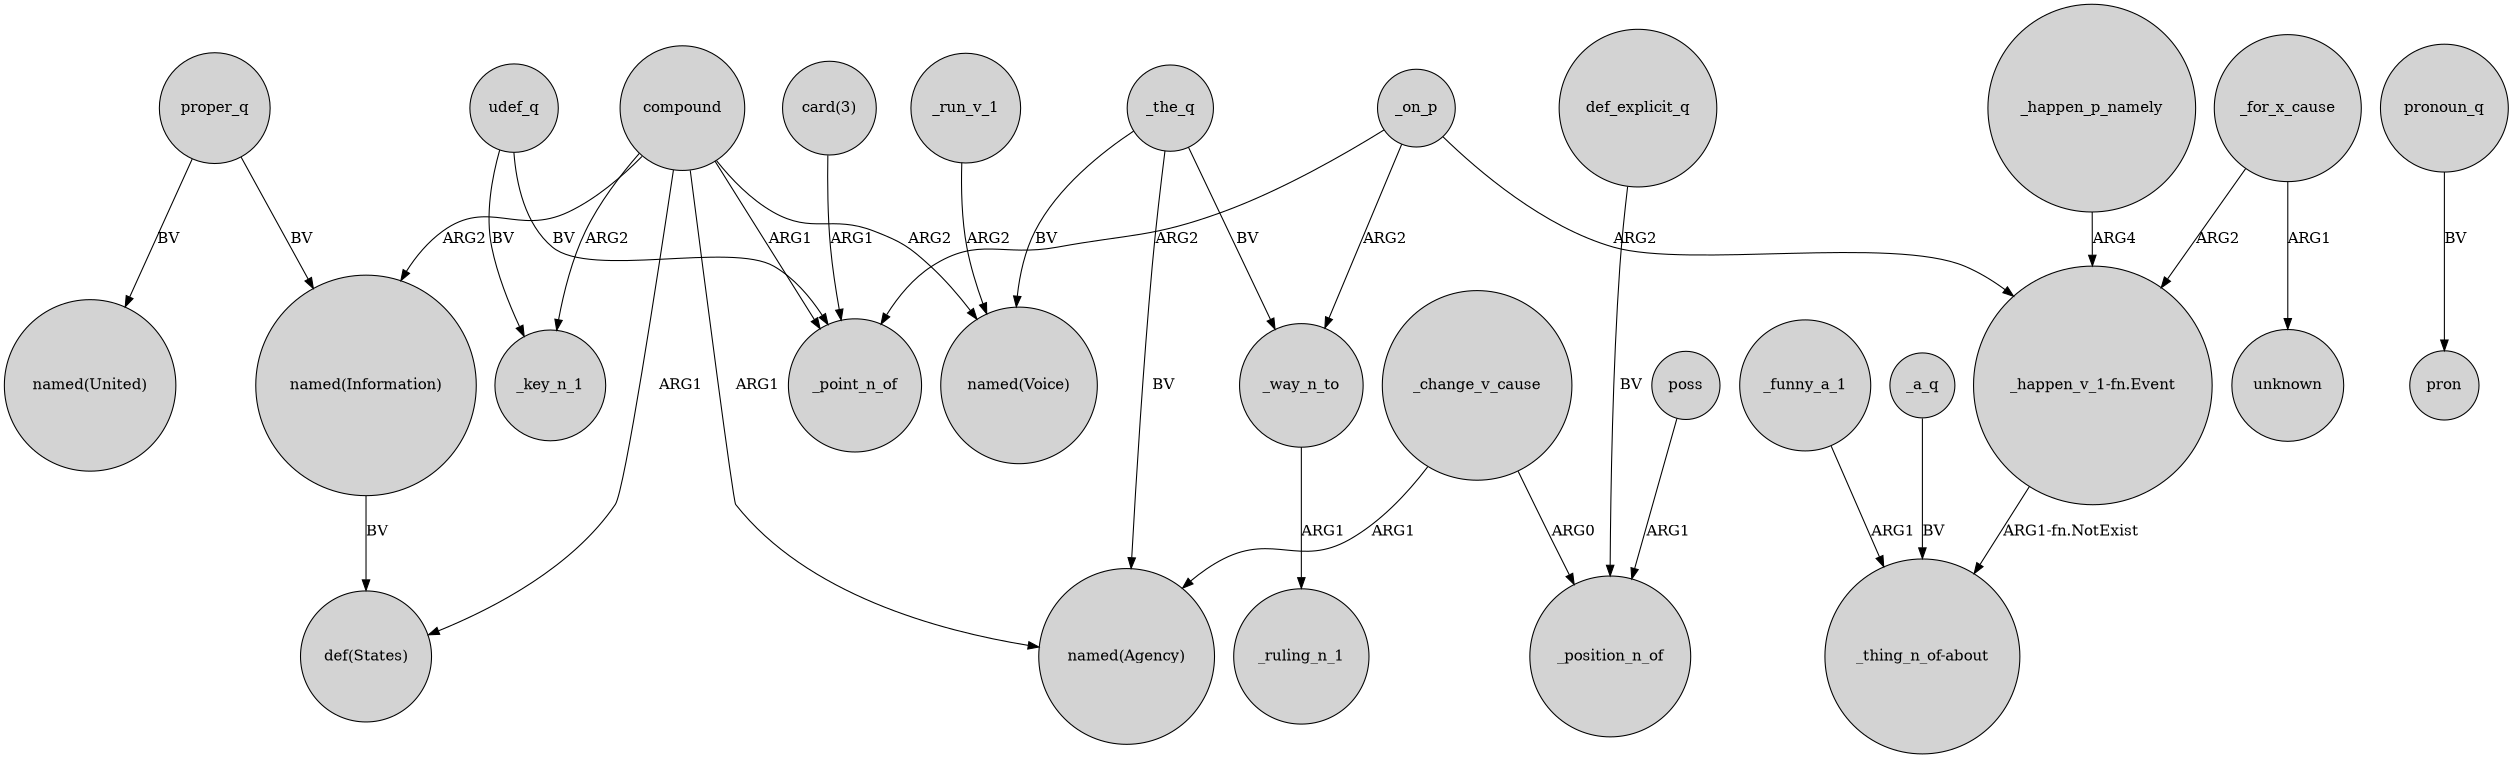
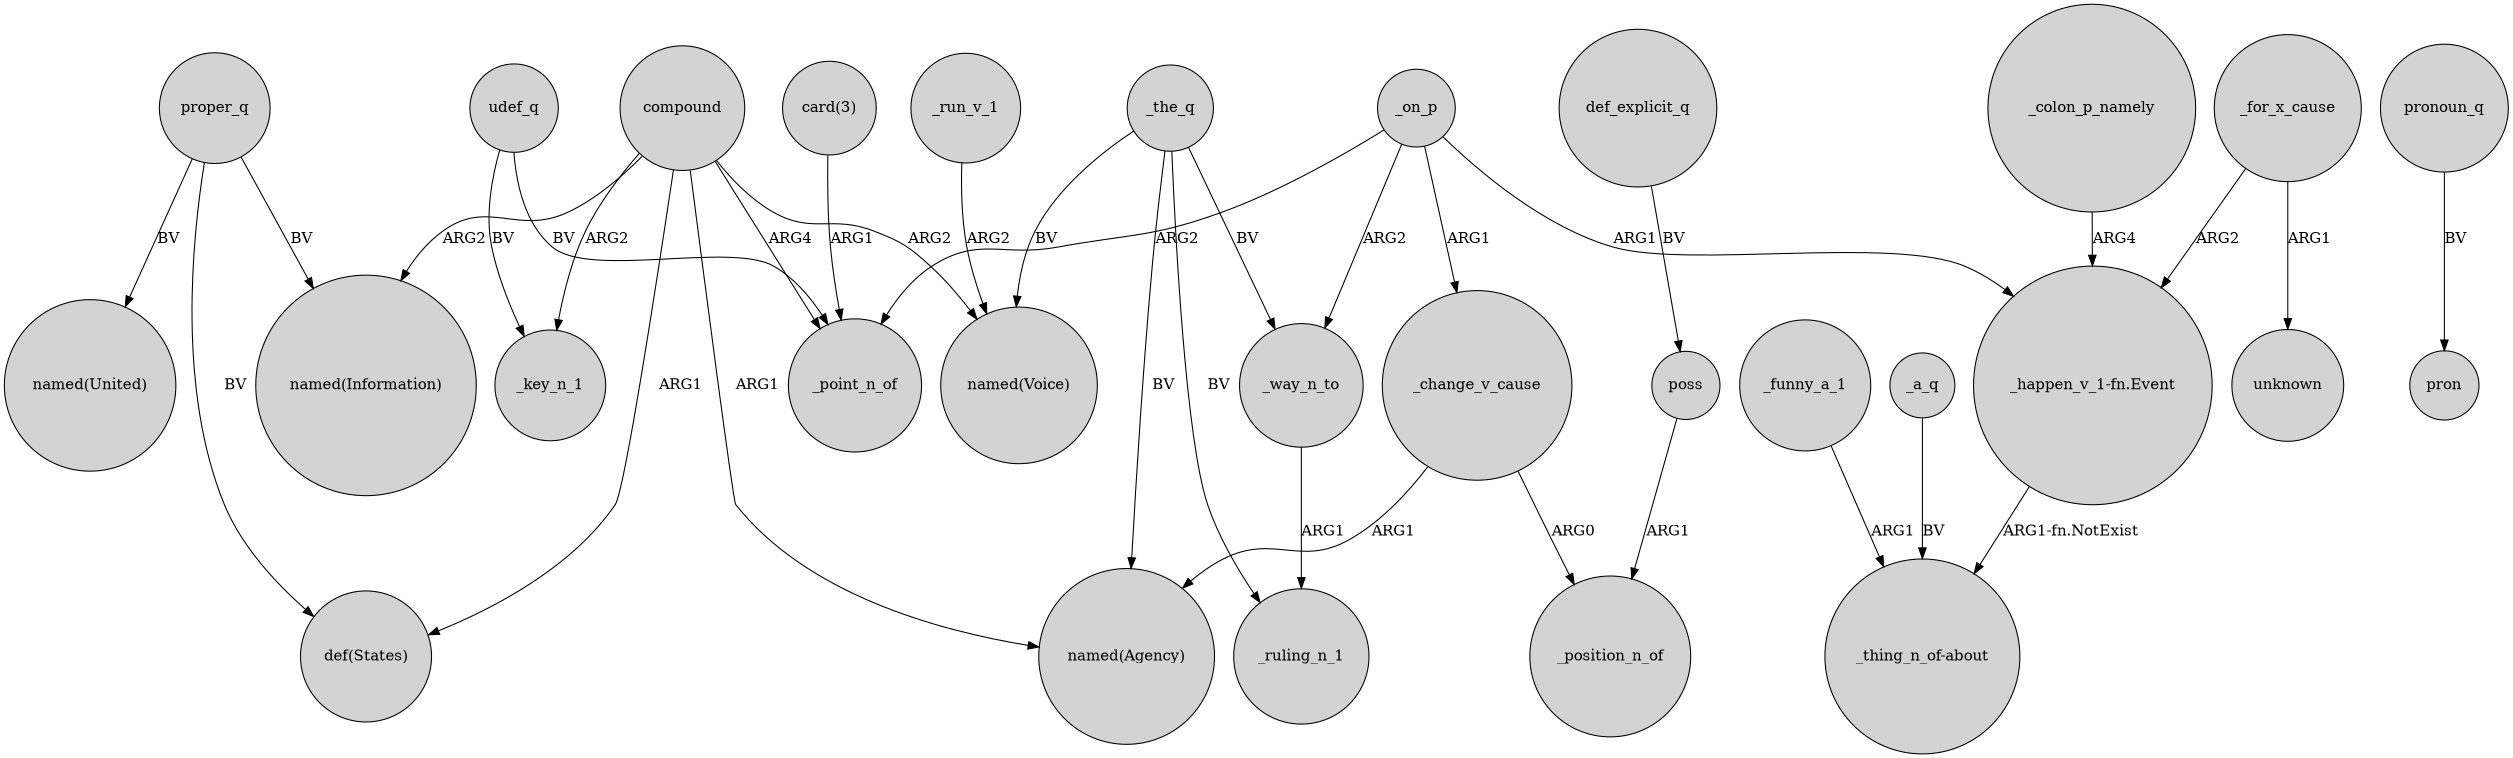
(2092, 108) -> (2092, 108)
none -> (1440, 214)
(791, 239) -> (791, 239)
(1635, 239) -> (1635, 239)
(1614, 376) -> (1665, 264)
none -> (1187, 379)
(366, 538) -> (198, 402)
